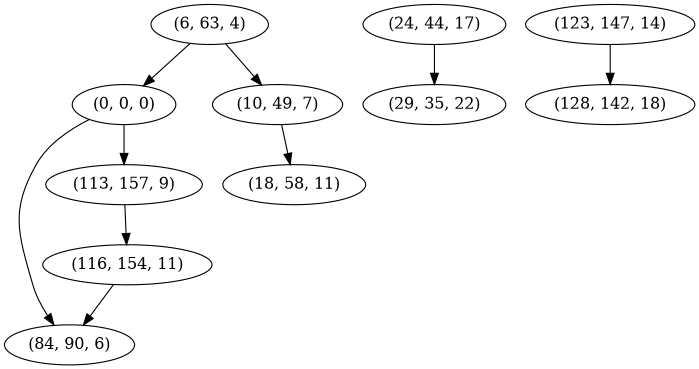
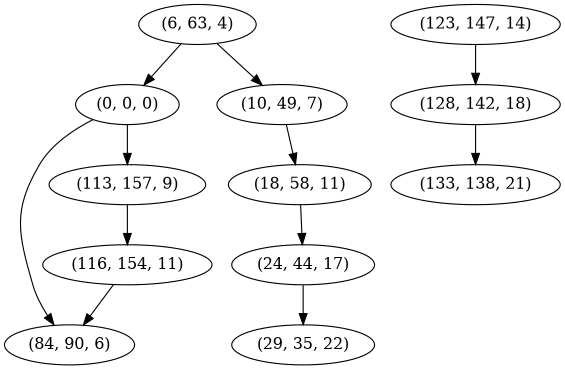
none -> (476, 185)
none -> (301, 219)
